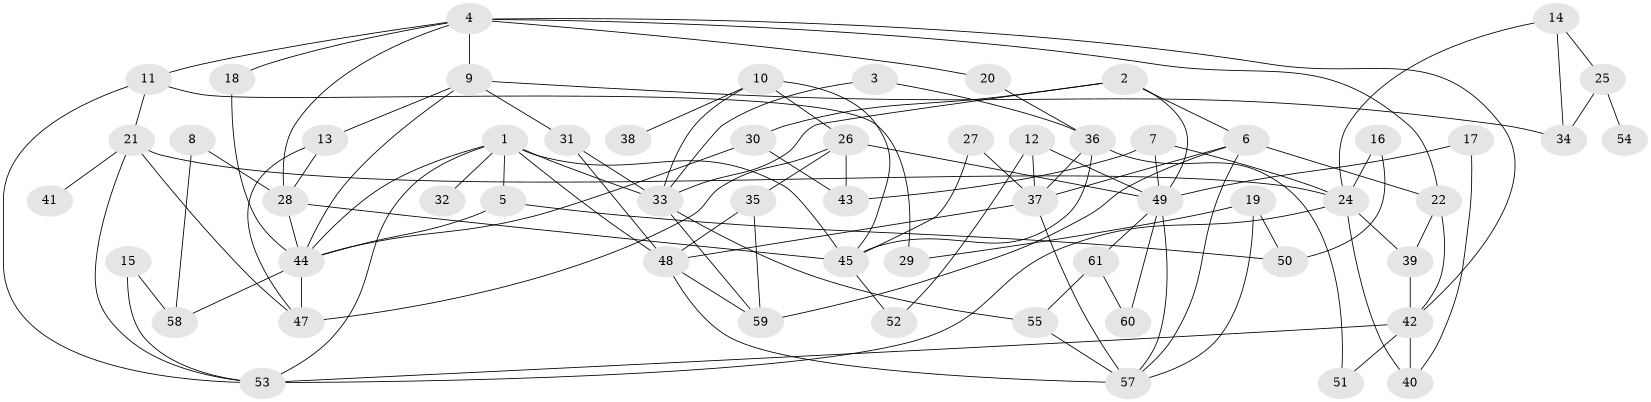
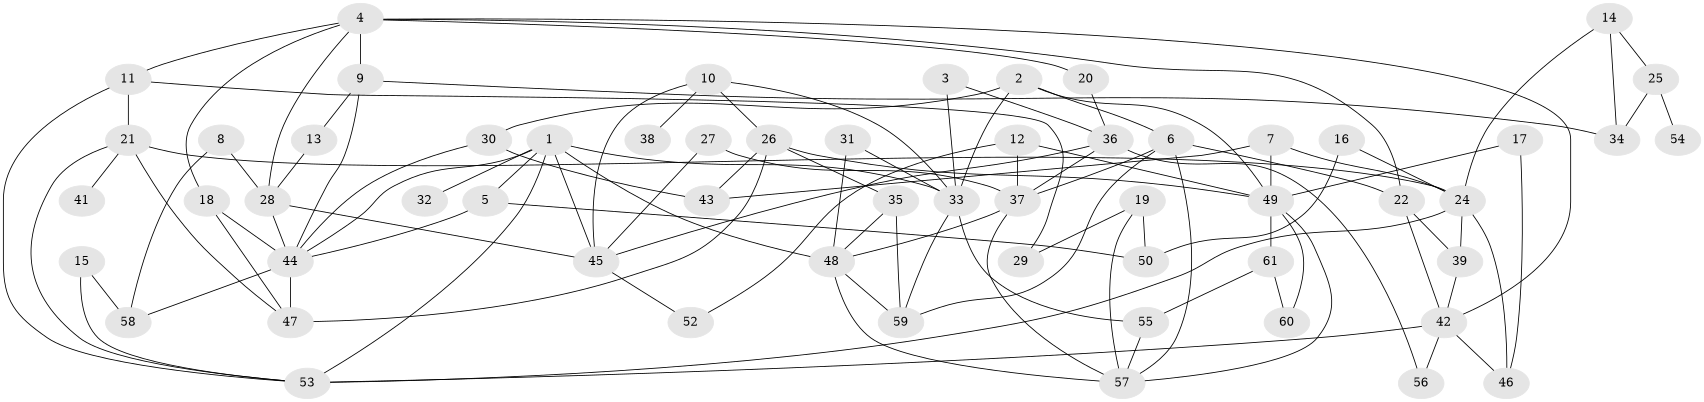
(518, 110) -> none
(248, 220) -> (249, 262)
(1341, 383) -> (1421, 383)
(1410, 383) -> (1506, 383)
